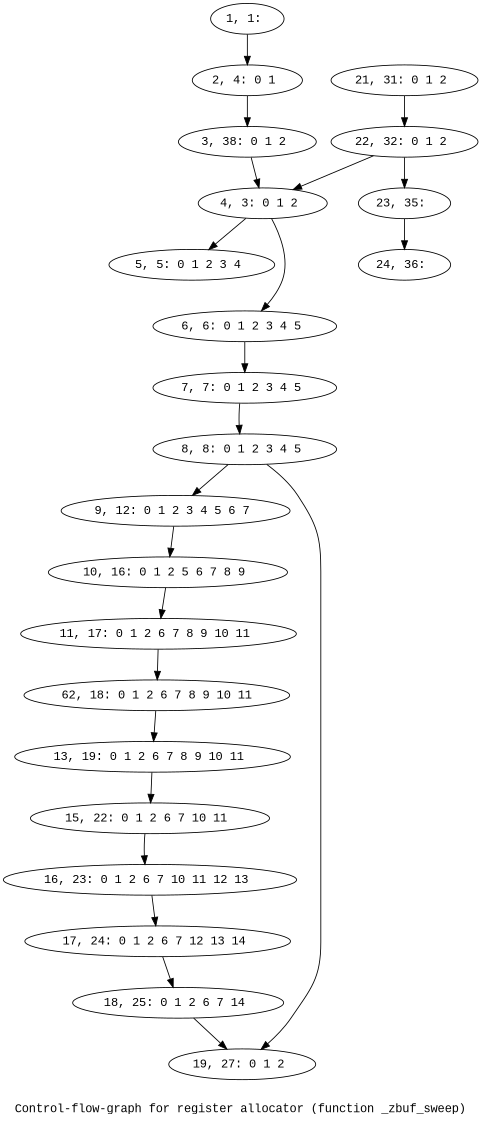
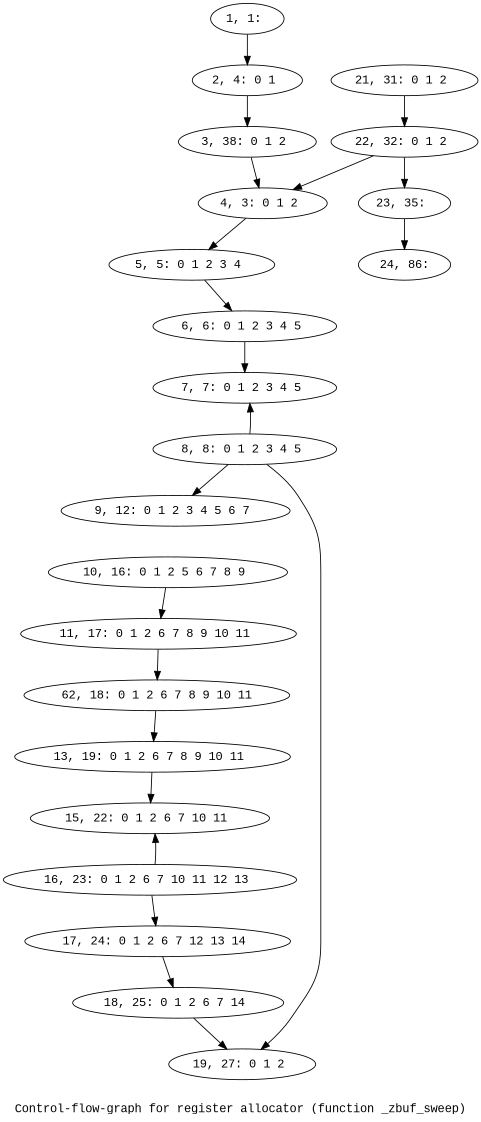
(285, 263) -> (215, 292)
(405, 265) -> (405, 265)
(239, 414) -> (251, 423)
(172, 537) -> none
(144, 845) -> (156, 853)
